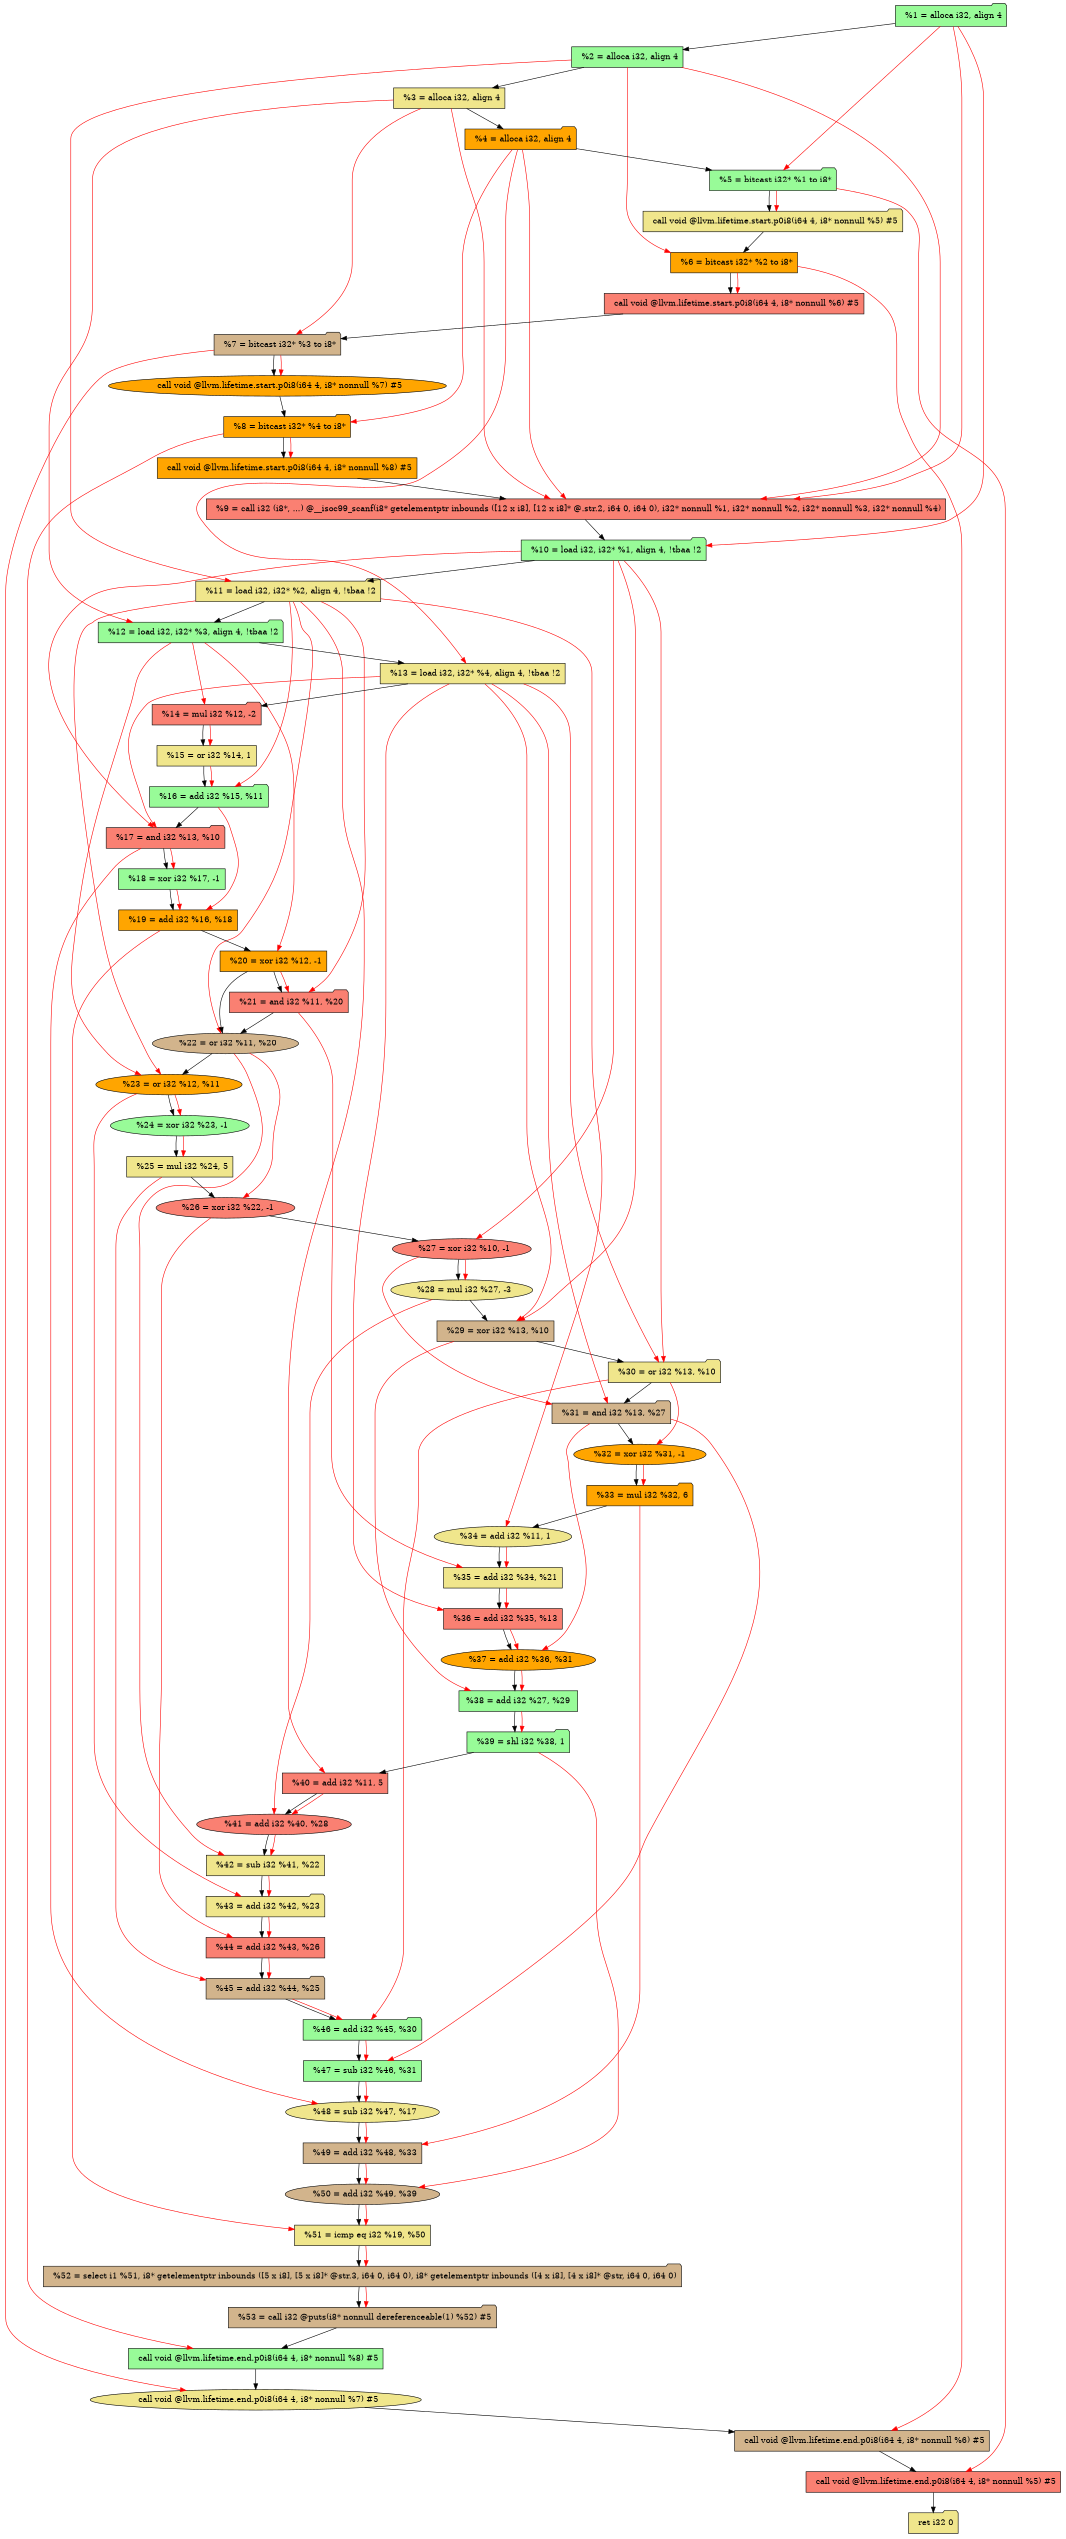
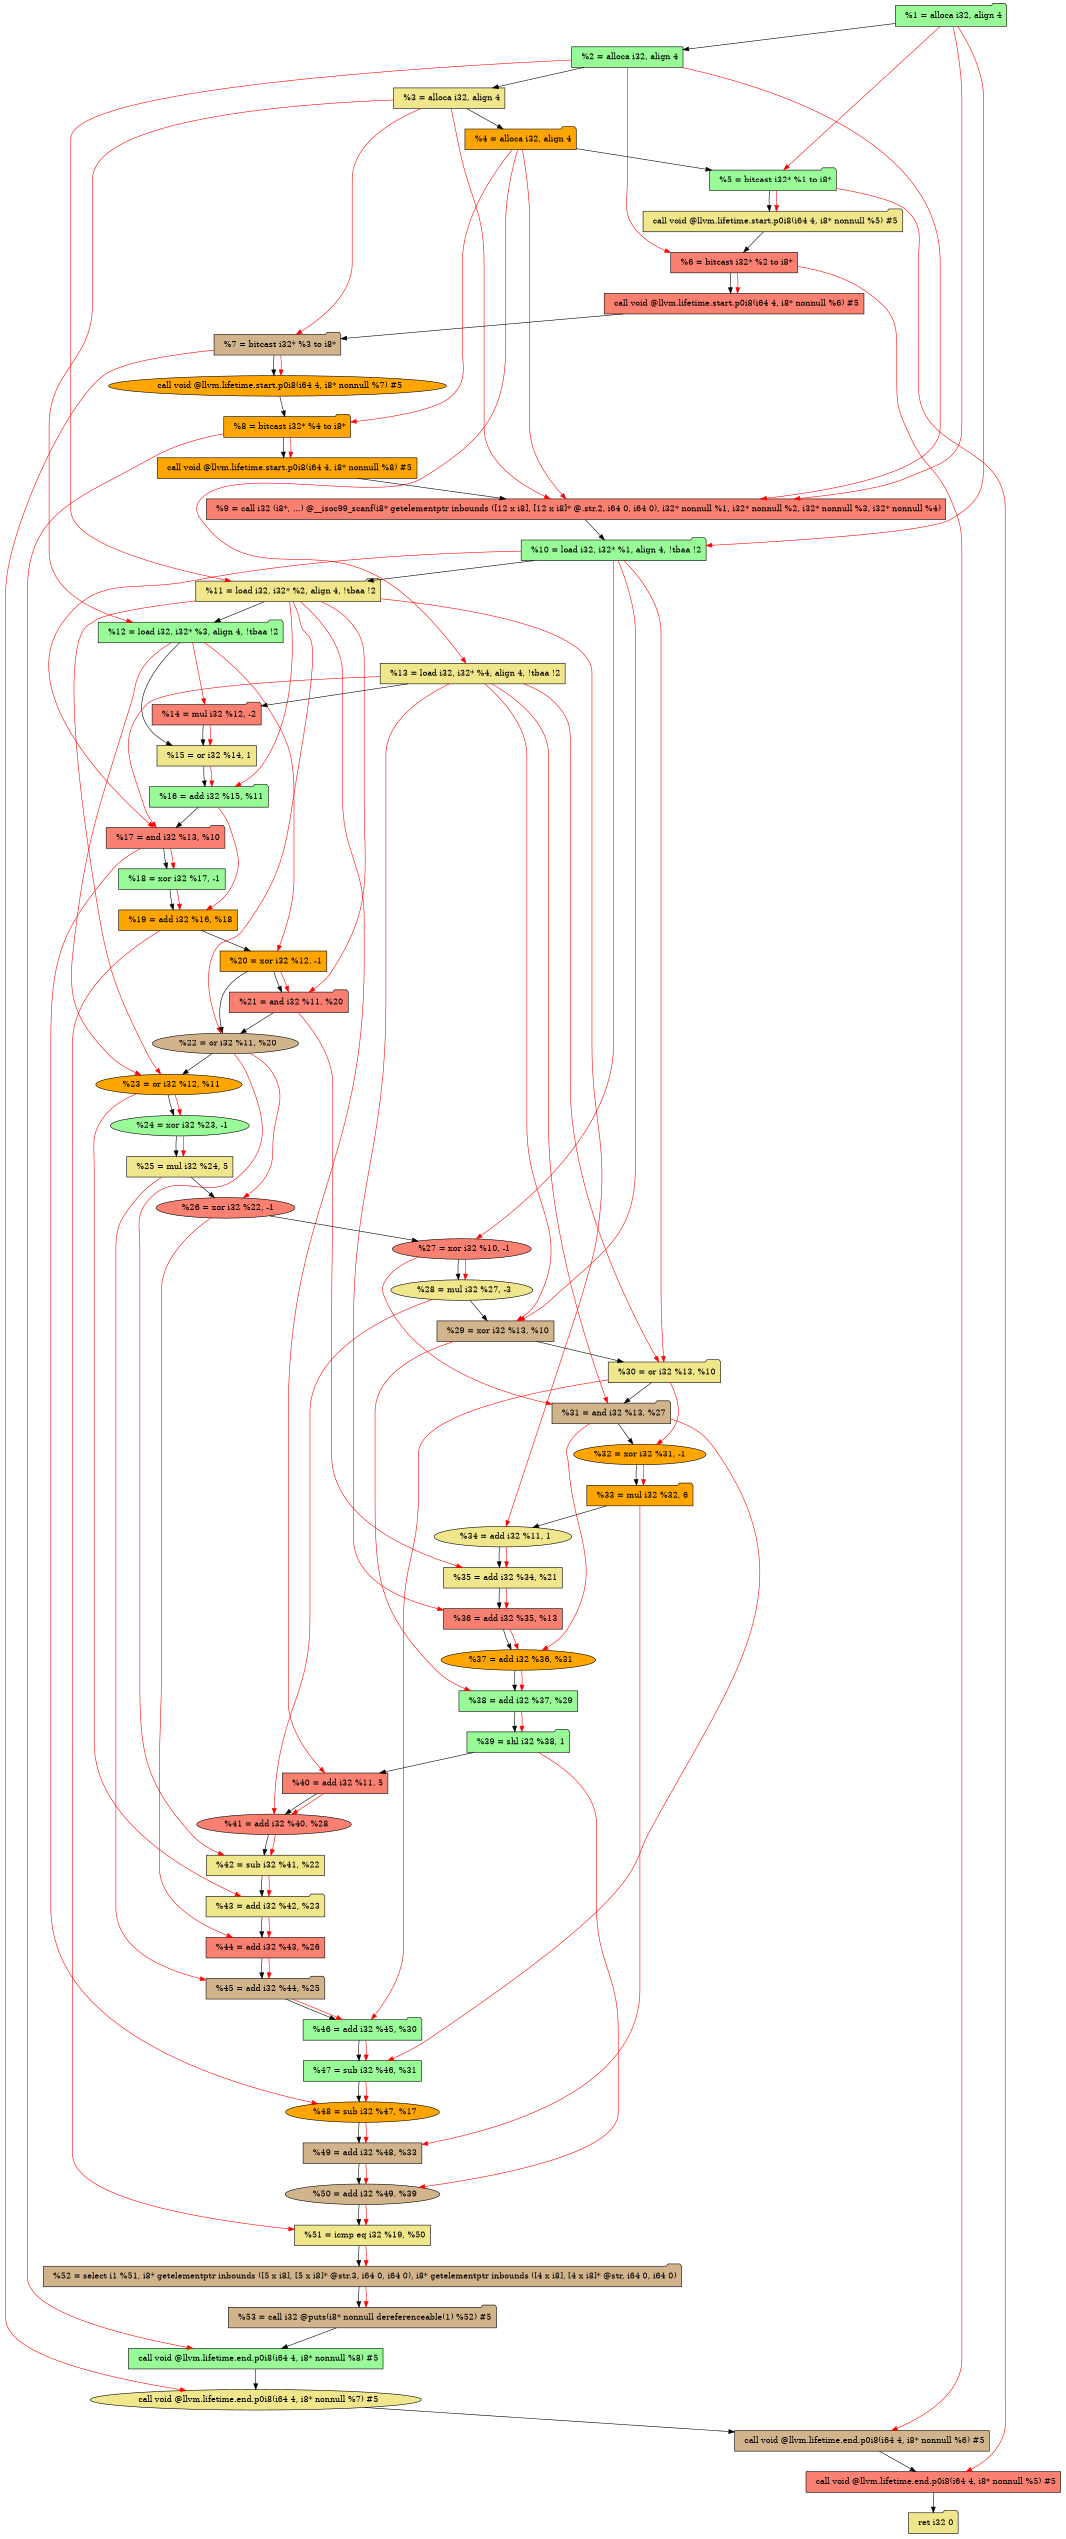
(734, 263) -> (734, 263)
(329, 653) -> (144, 692)
(518, 1701) -> (518, 1701)
(362, 2112) -> (362, 2112)
